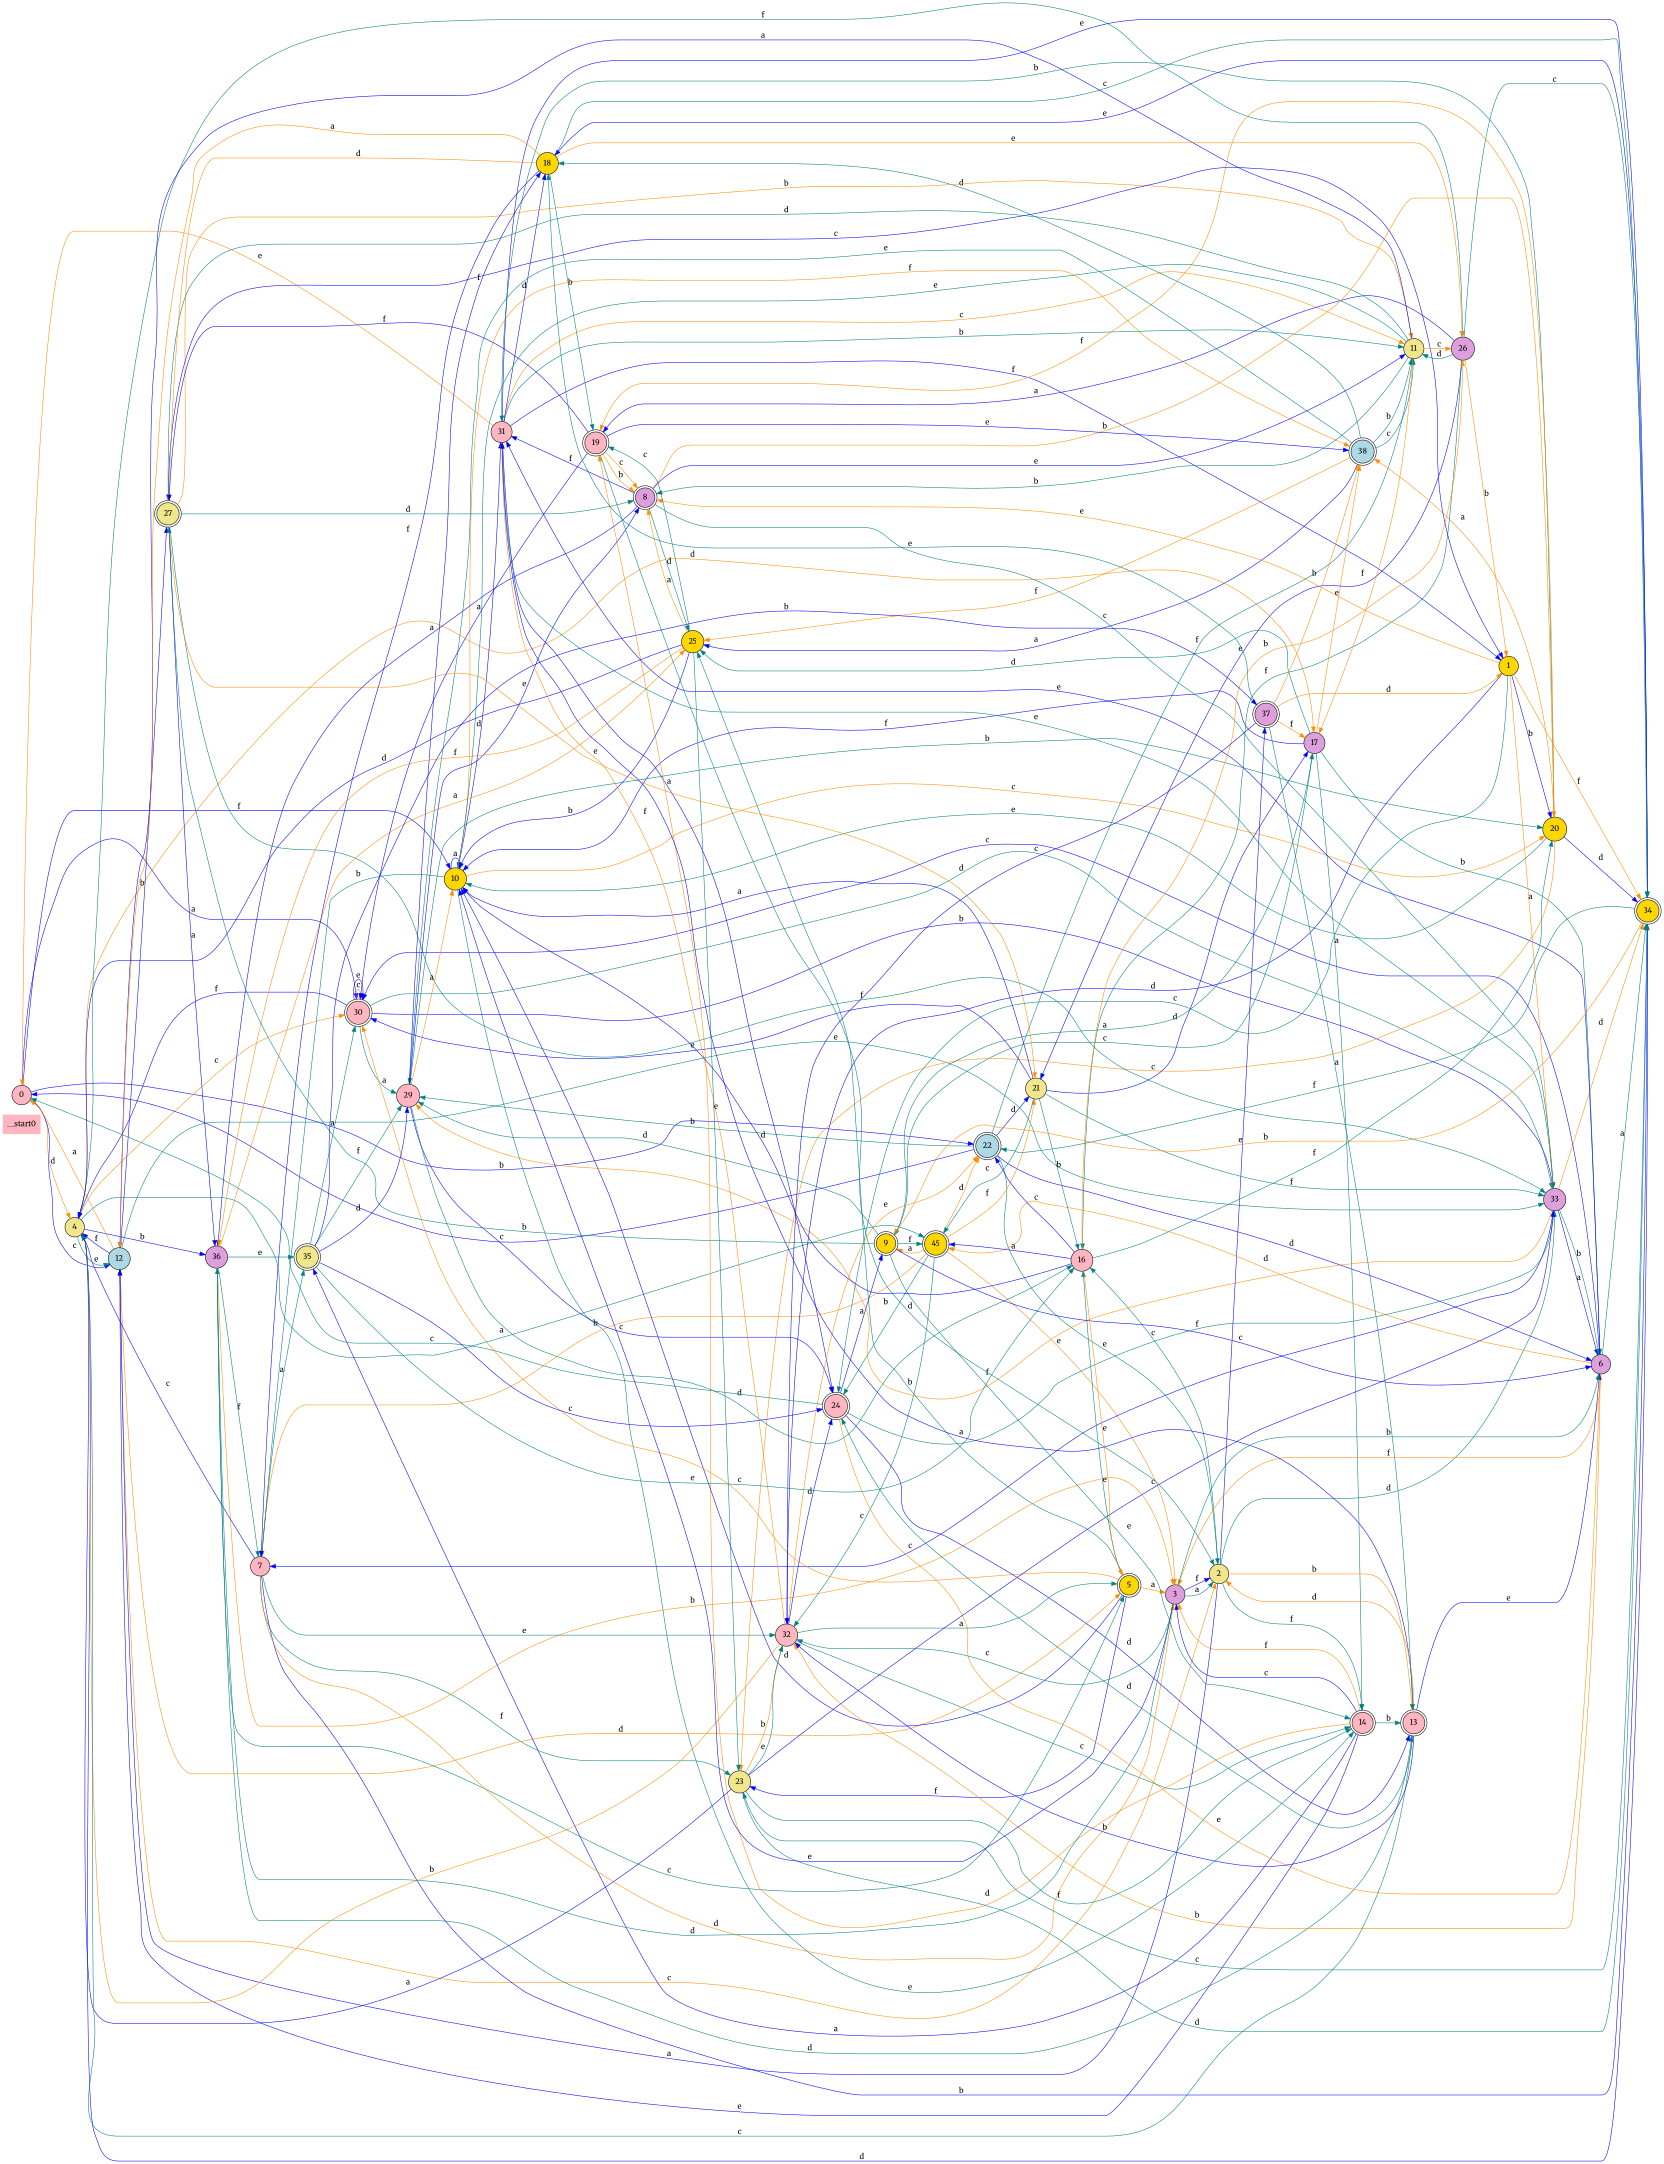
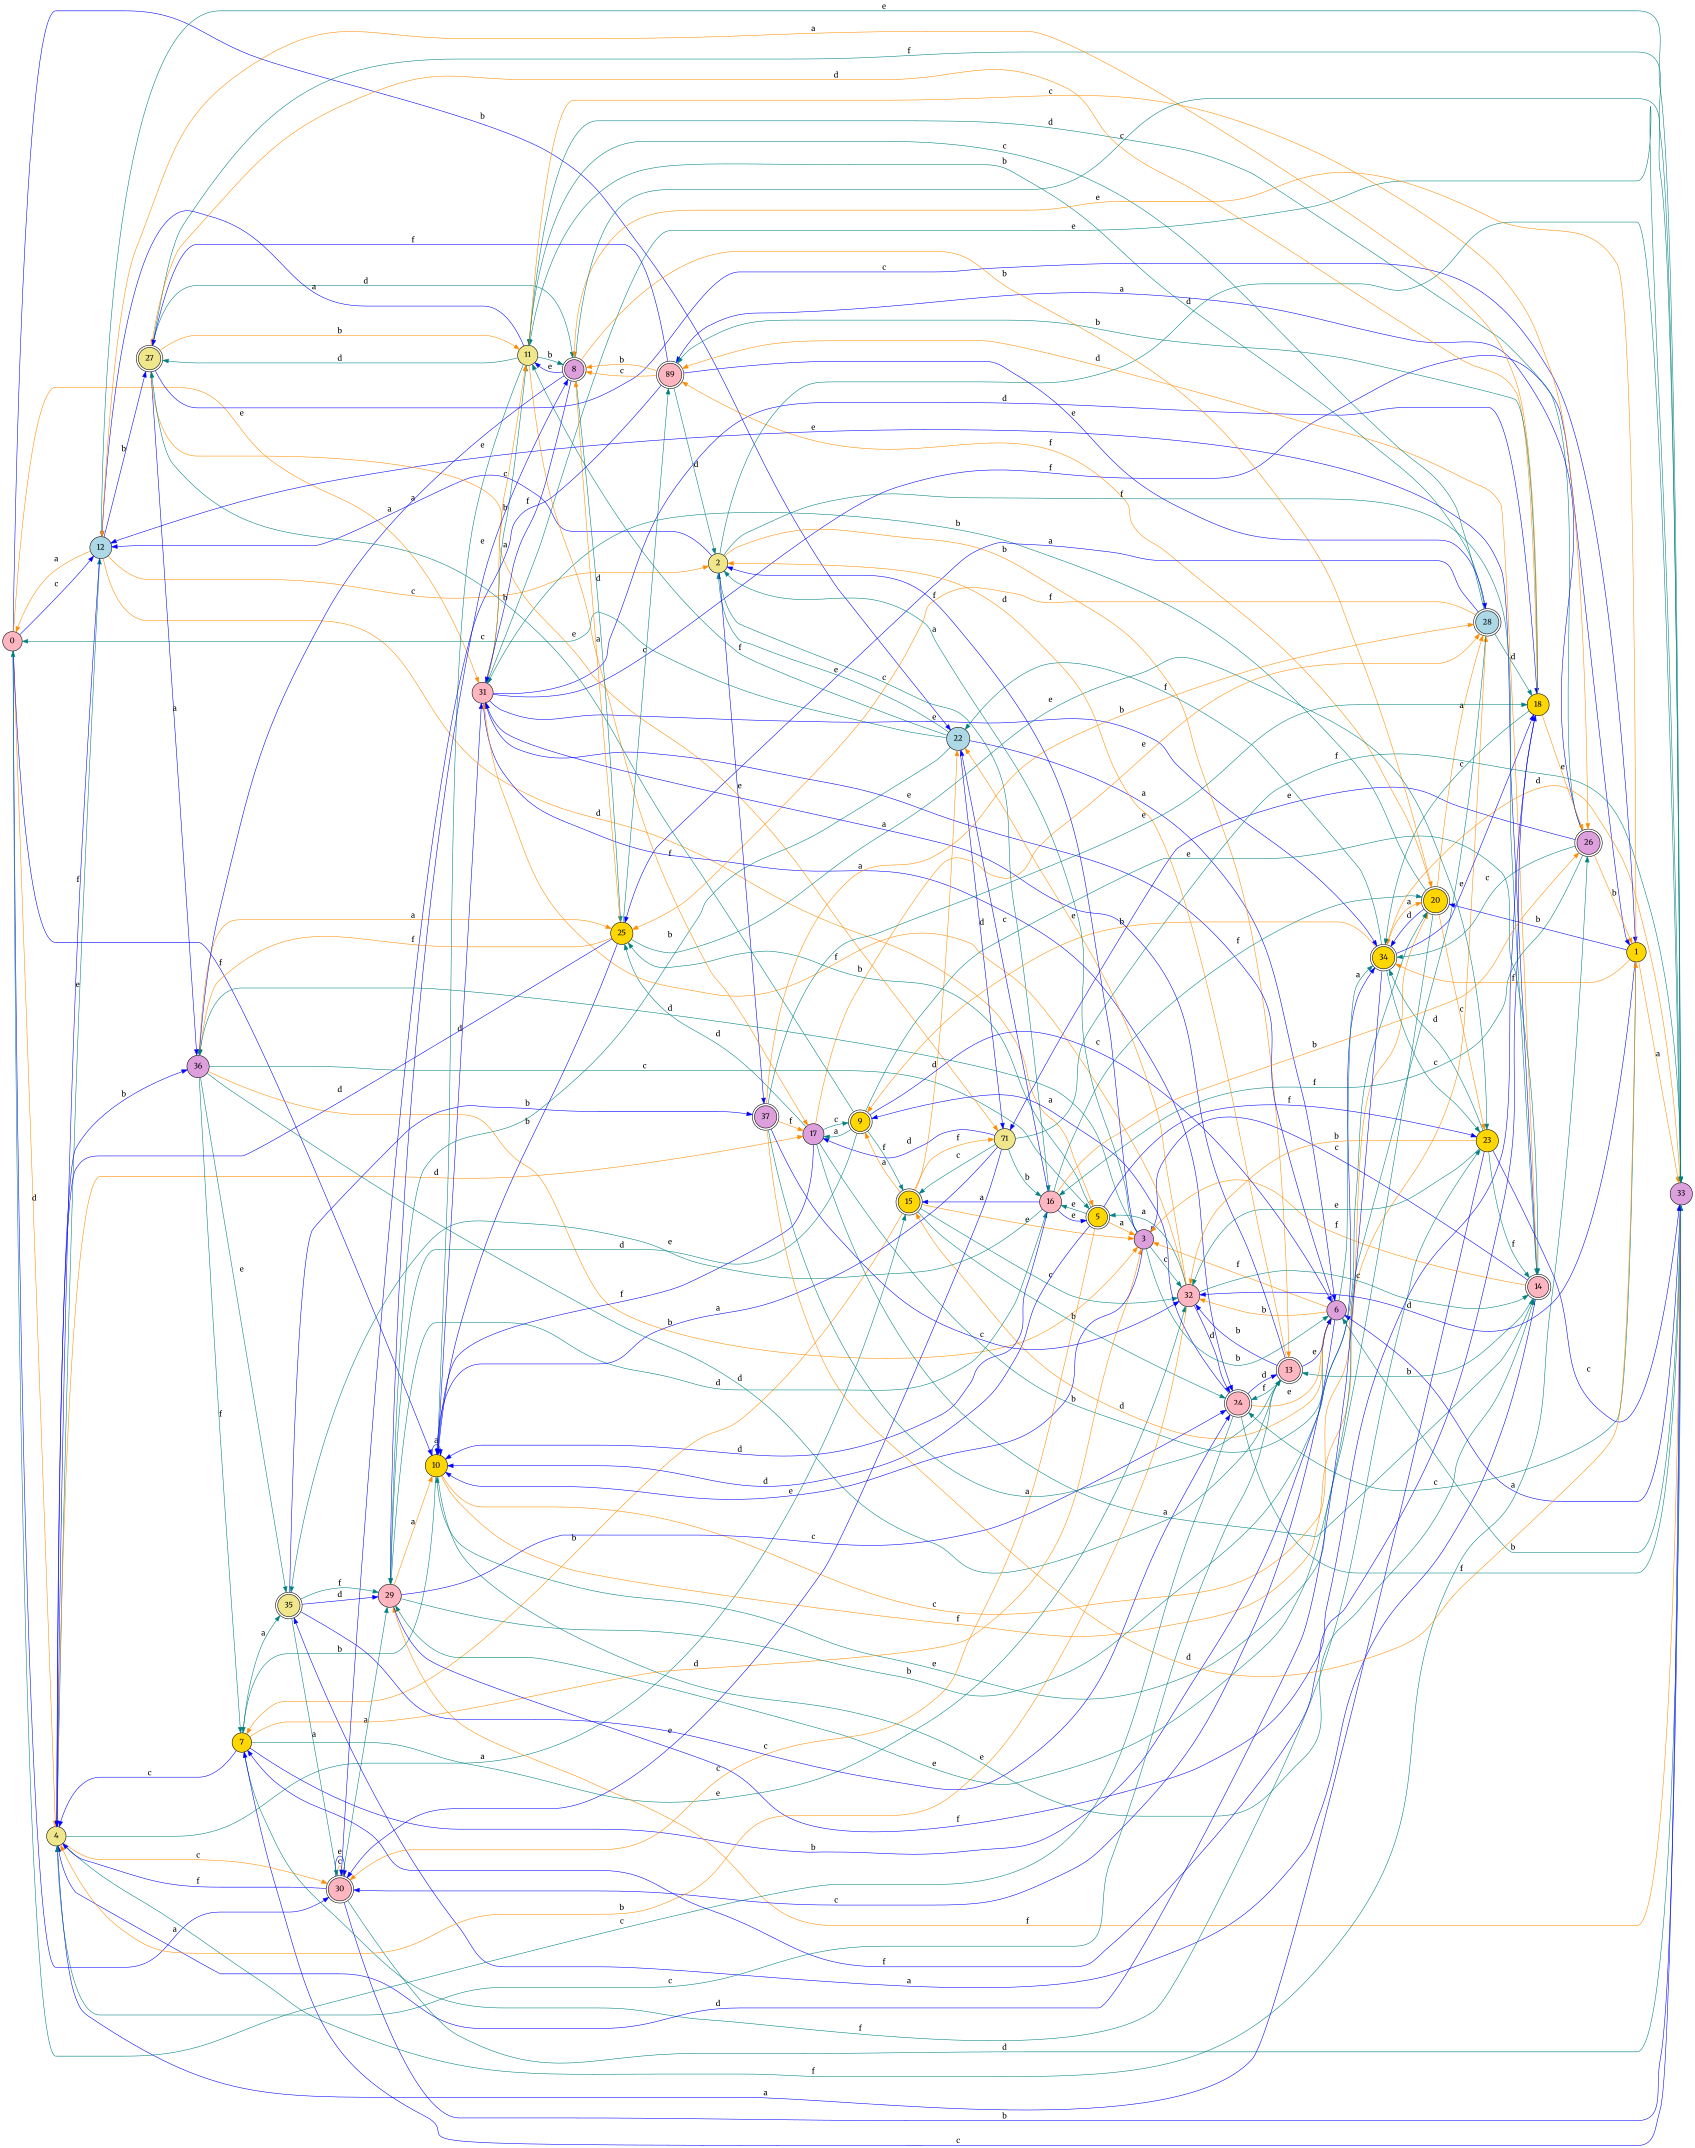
(1463, 349) -> (1589, 843)
(42, 416) -> (207, 394)
(596, 443) -> (670, 375)
(1363, 452) -> (1487, 622)
(1555, 829) -> (1436, 901)
none -> (1399, 918)
(1036, 1089) -> (1005, 1139)
(22, 1124) -> none
(987, 1146) -> (958, 739)
(519, 1241) -> (533, 641)
(936, 1244) -> (909, 1202)
(1292, 1244) -> (1144, 794)
(1101, 1414) -> (1068, 1218)
(689, 1483) -> (557, 1226)
(260, 1566) -> (242, 1743)
(1129, 1687) -> (1264, 1389)
(740, 1782) -> (1487, 1141)
